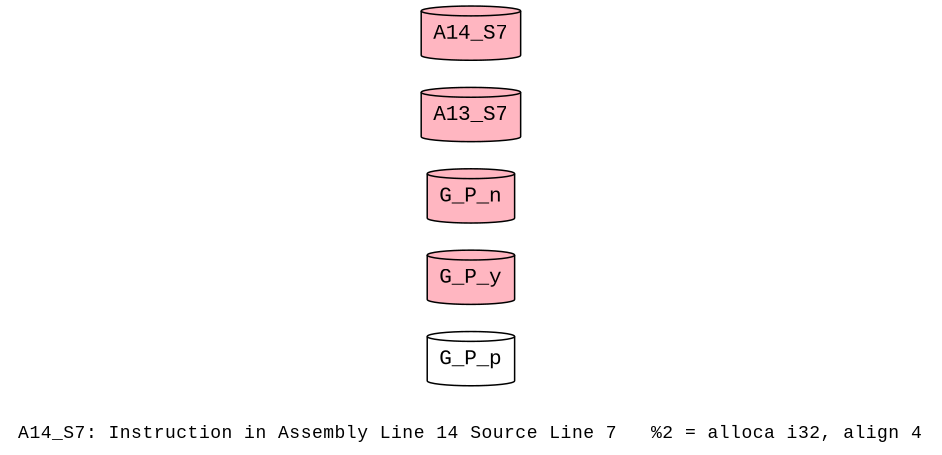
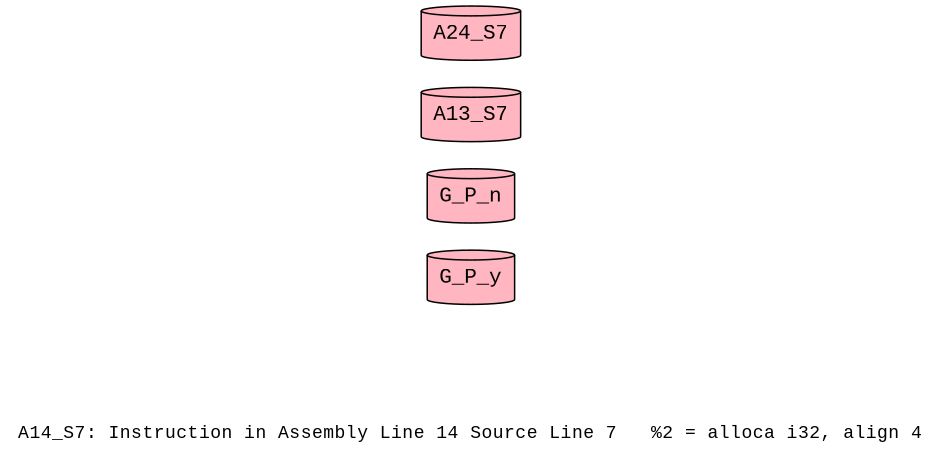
(471, 33) -> (471, 33)
(471, 359) -> none
